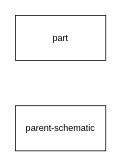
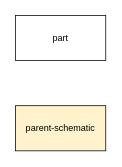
(60, 128) -> (60, 128)
